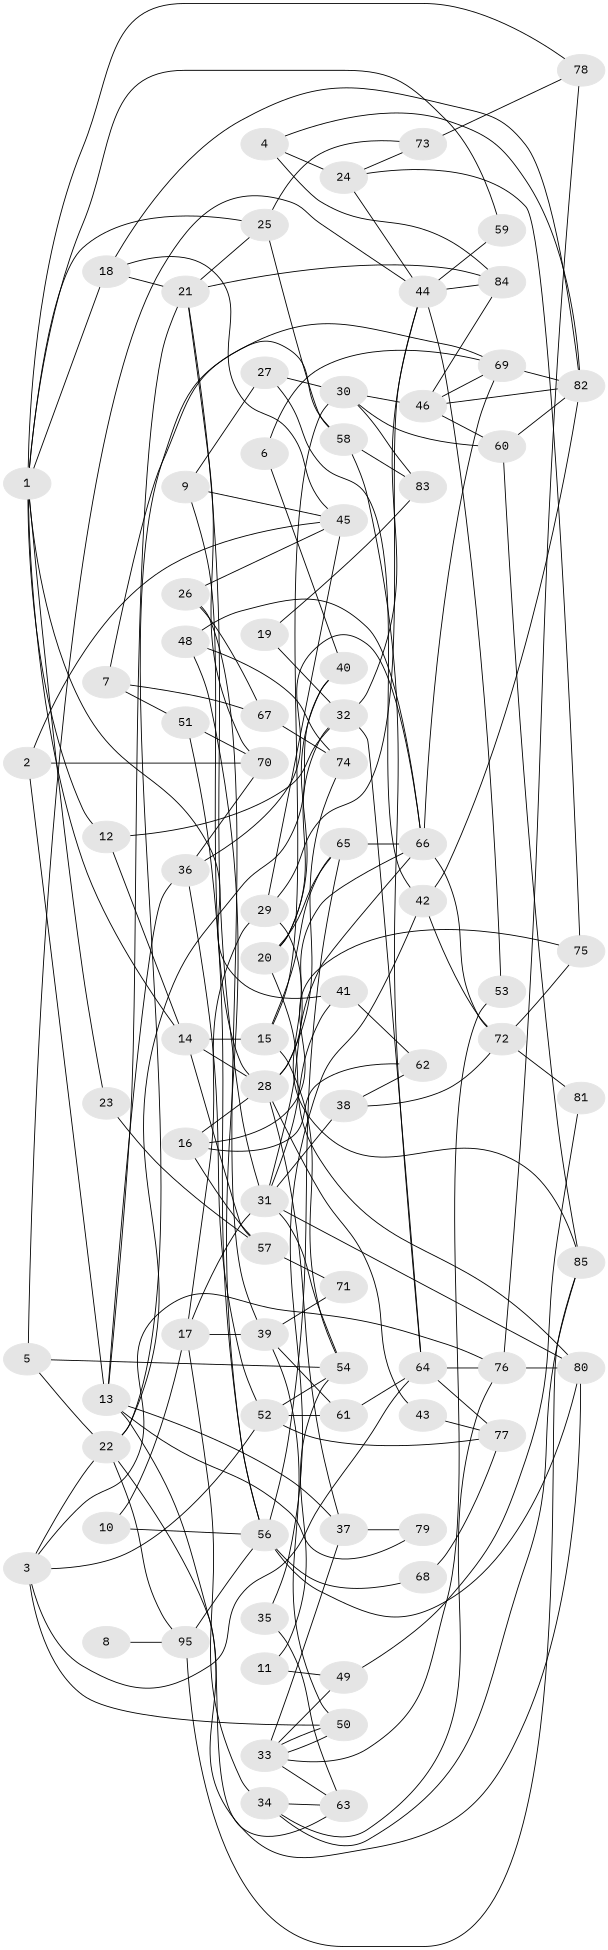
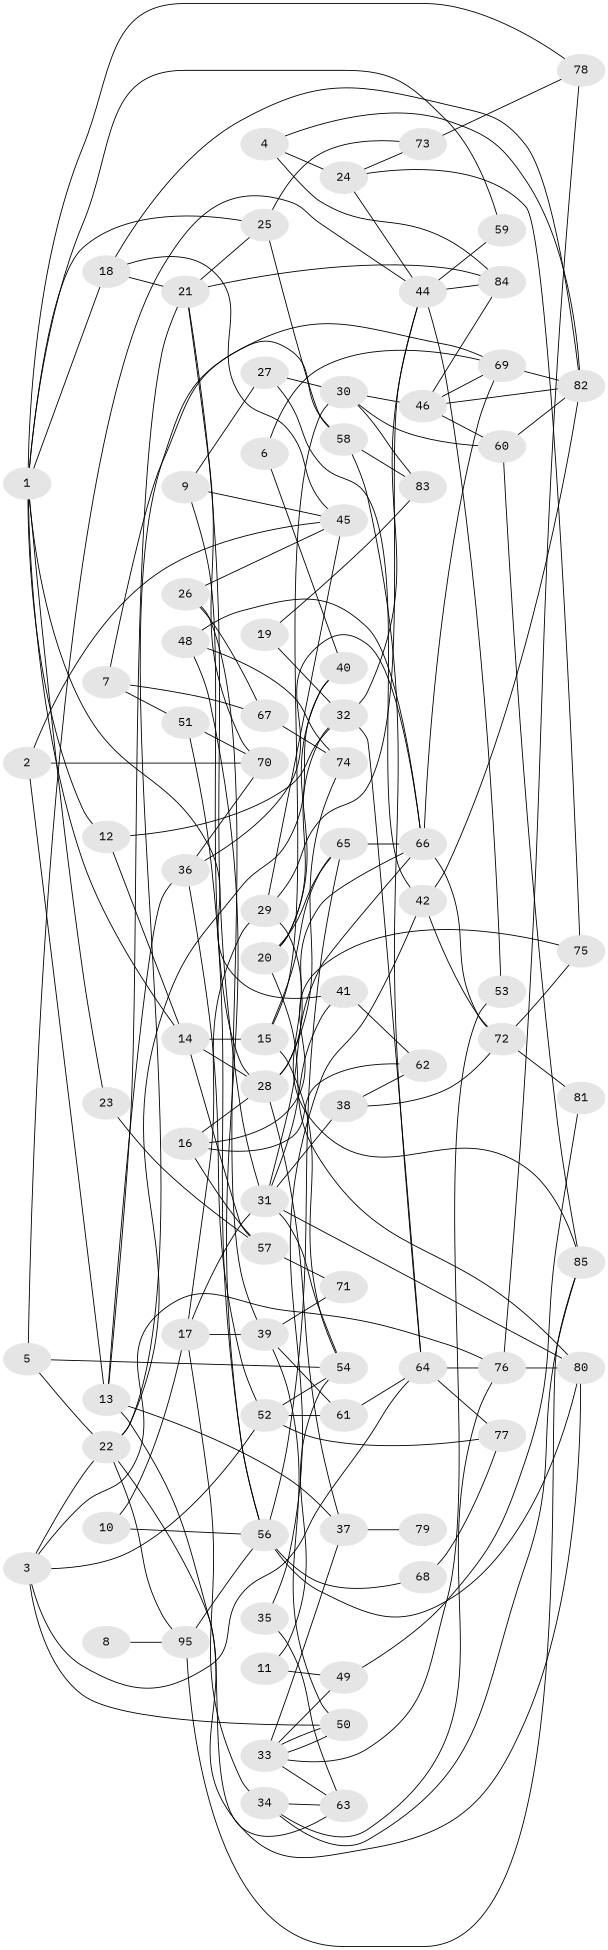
(423, 1415) -> none
(268, 1495) -> none
